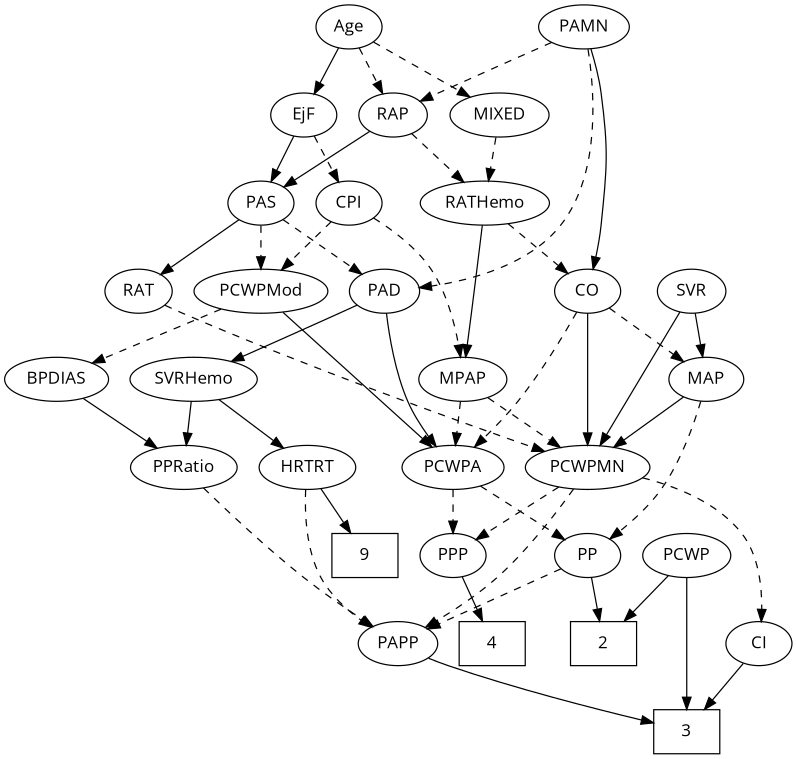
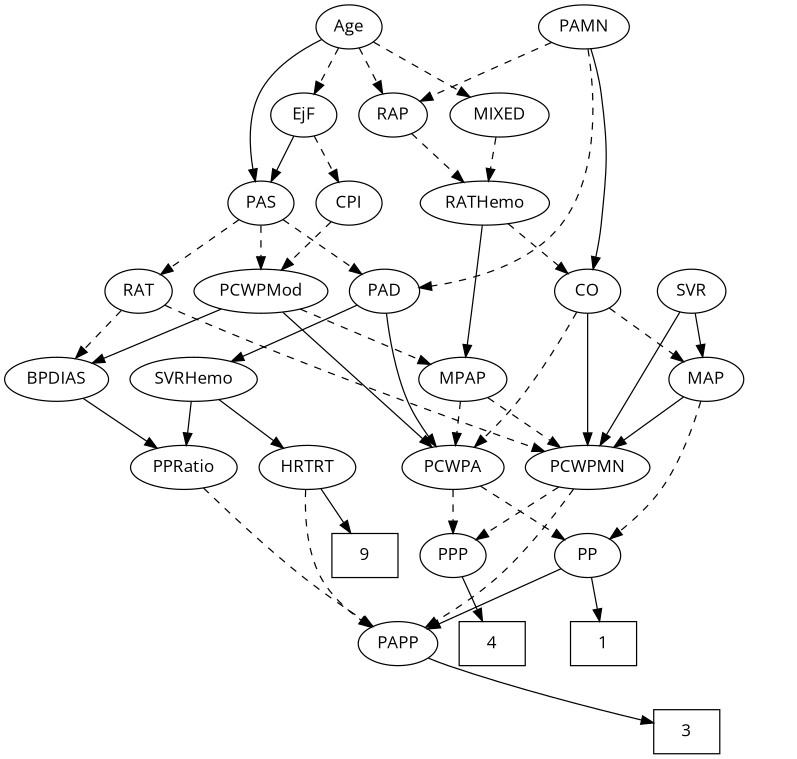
(329, 65) -> (329, 65)
(334, 155) -> (261, 91)
(205, 243) -> (205, 243)
(432, 271) -> (360, 334)
none -> (103, 330)
(162, 334) -> (162, 334)
(687, 556) -> none
(500, 596) -> (500, 596)
(604, 644) -> (604, 644)
(759, 644) -> none
